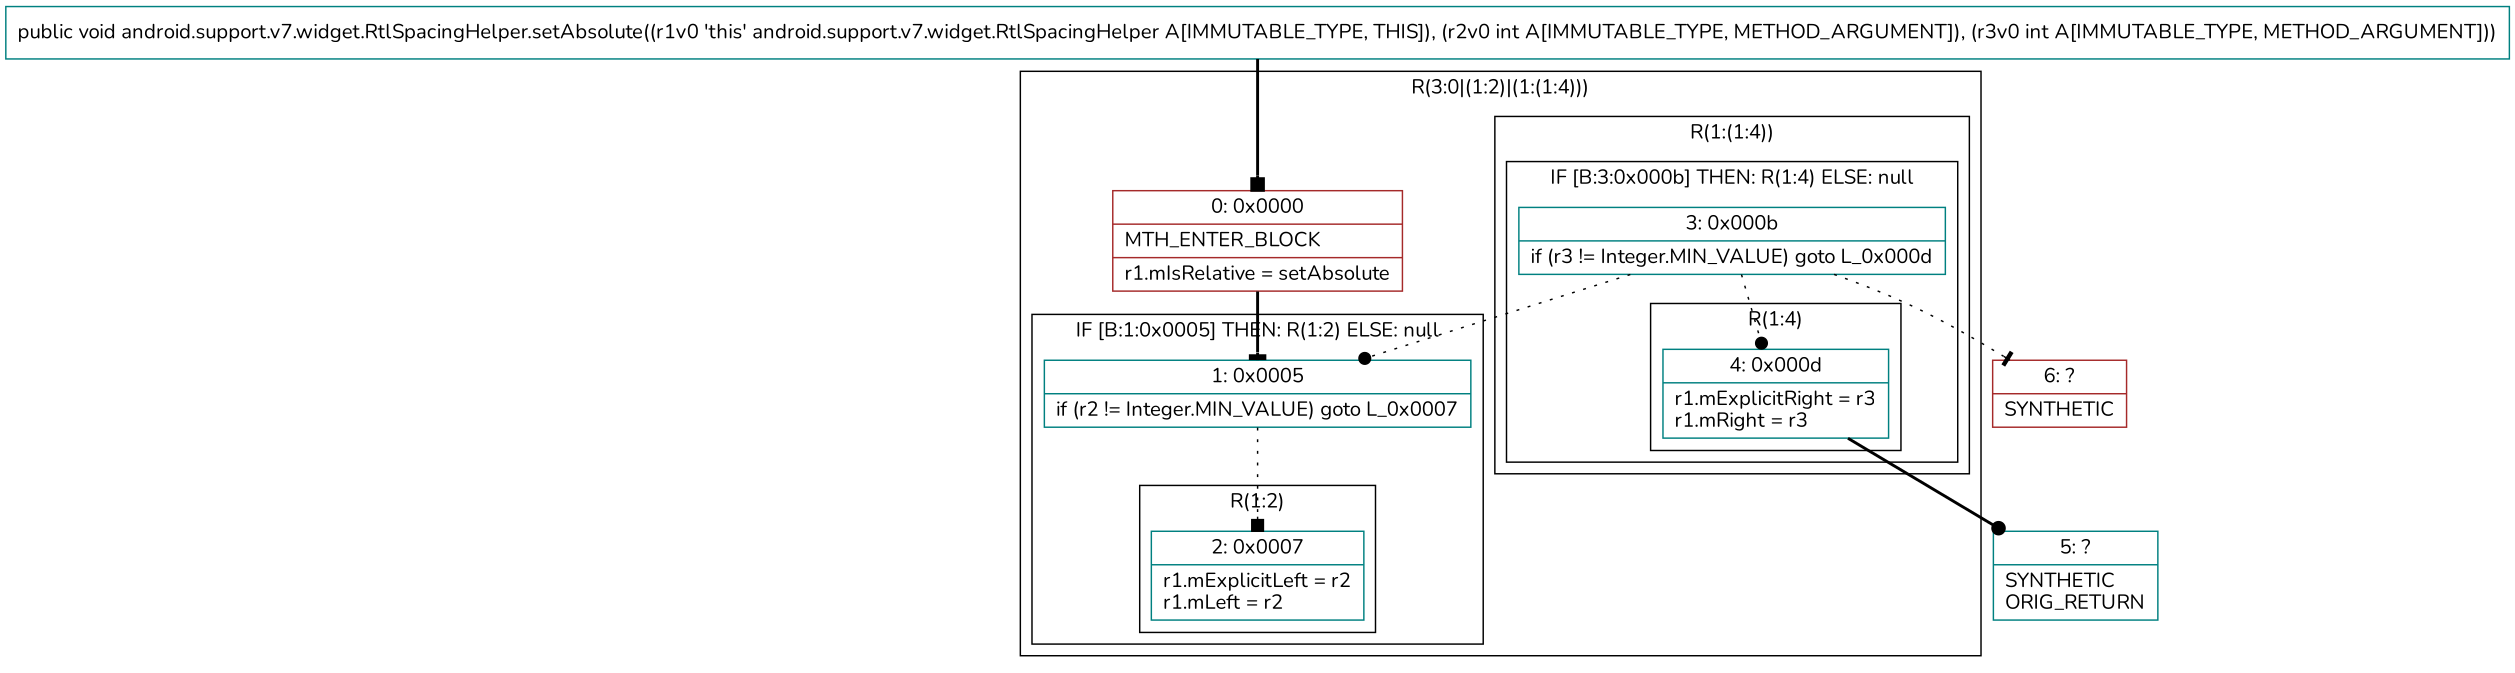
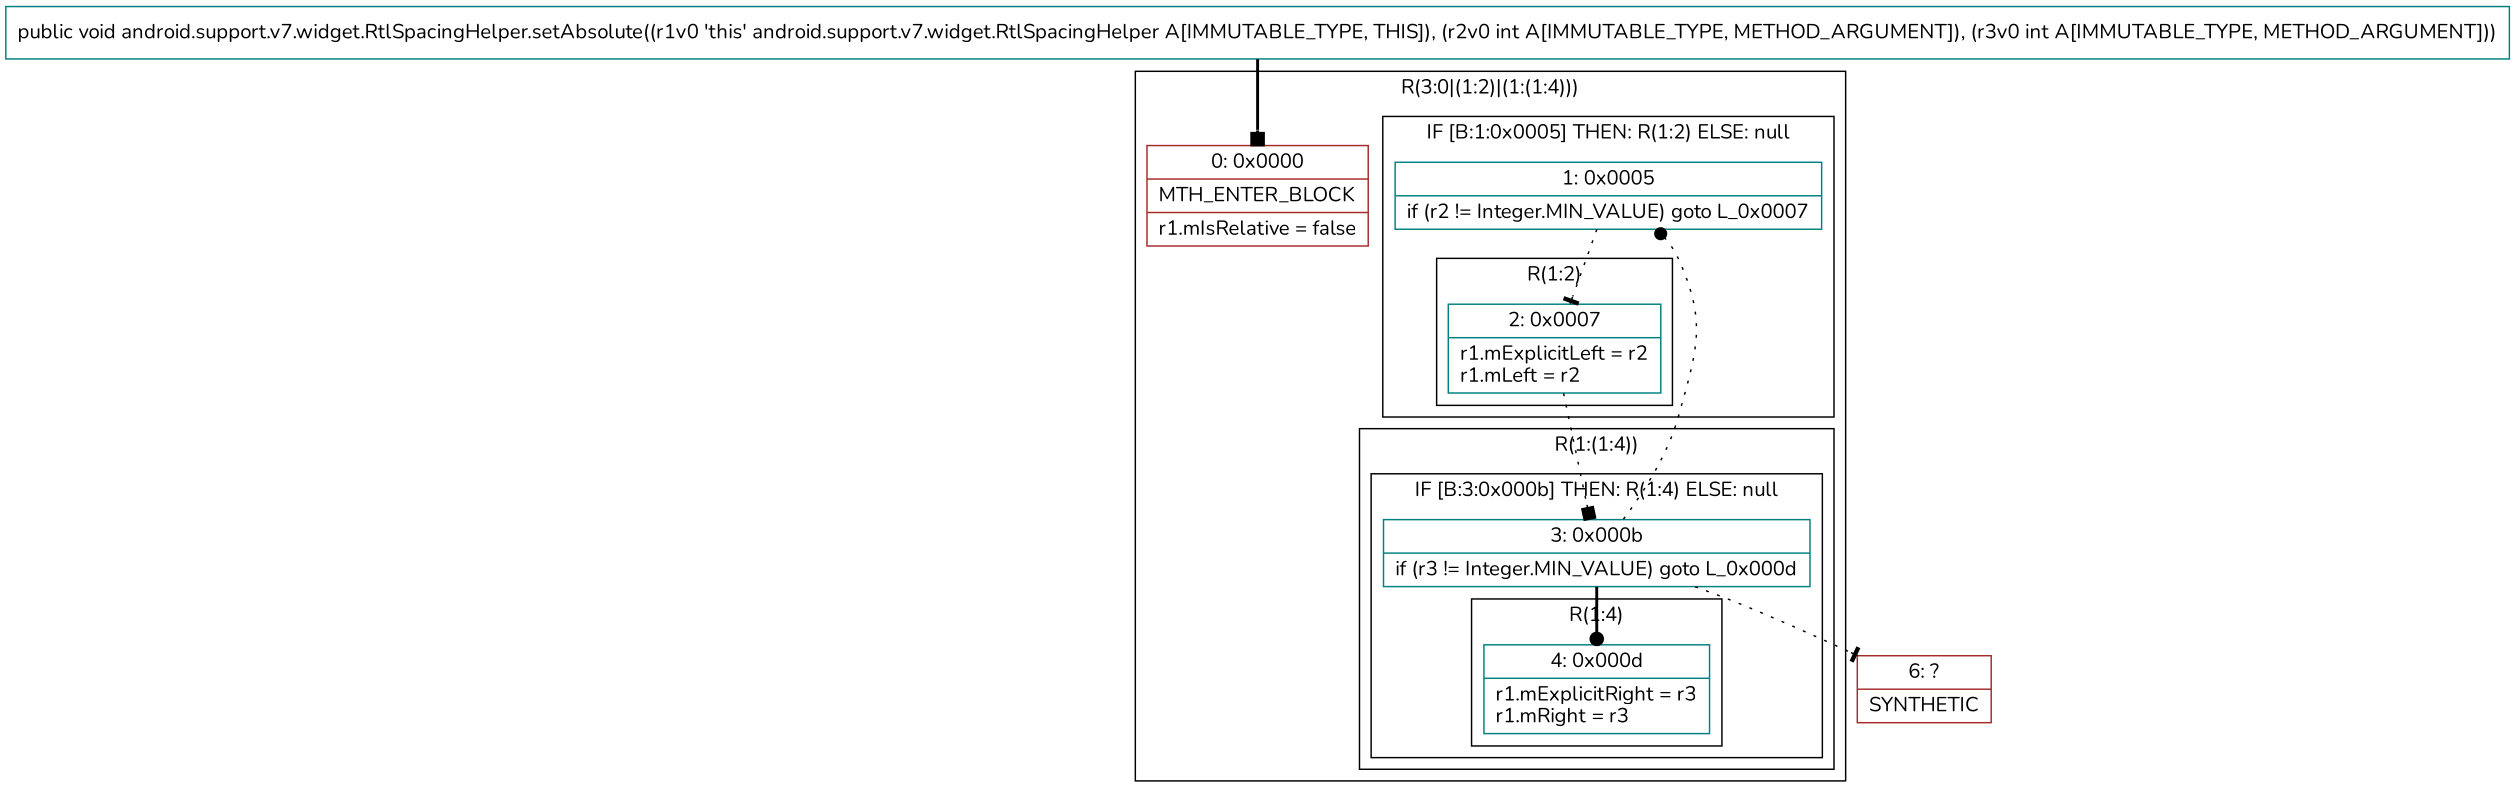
(1258, 274) -> (1258, 229)
(1753, 314) -> (1597, 610)
(1258, 323) -> none
none -> (1575, 449)
(1258, 472) -> (1583, 268)
(2076, 576) -> none
